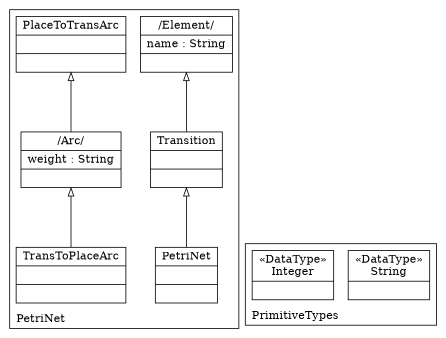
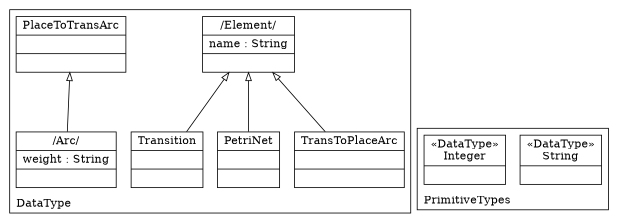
(71, 222) -> (302, 105)
(186, 222) -> (249, 106)
(41, 319) -> (44, 204)
